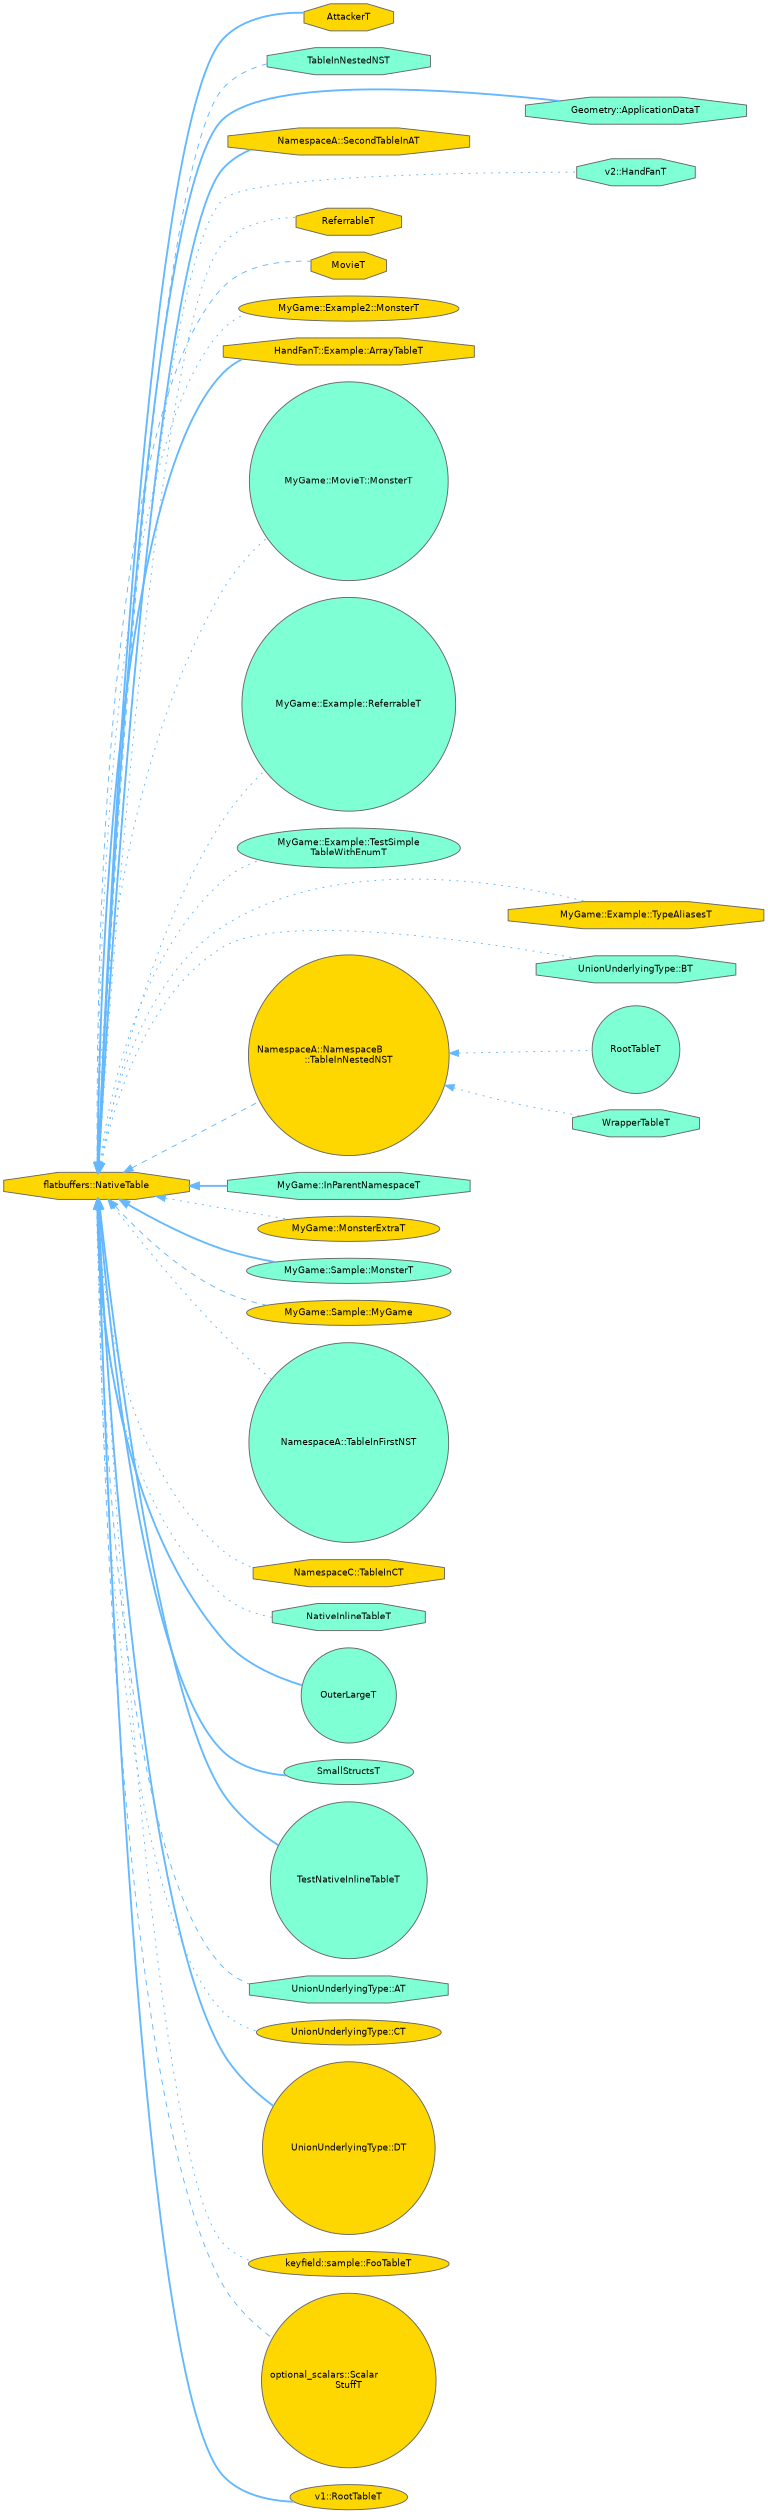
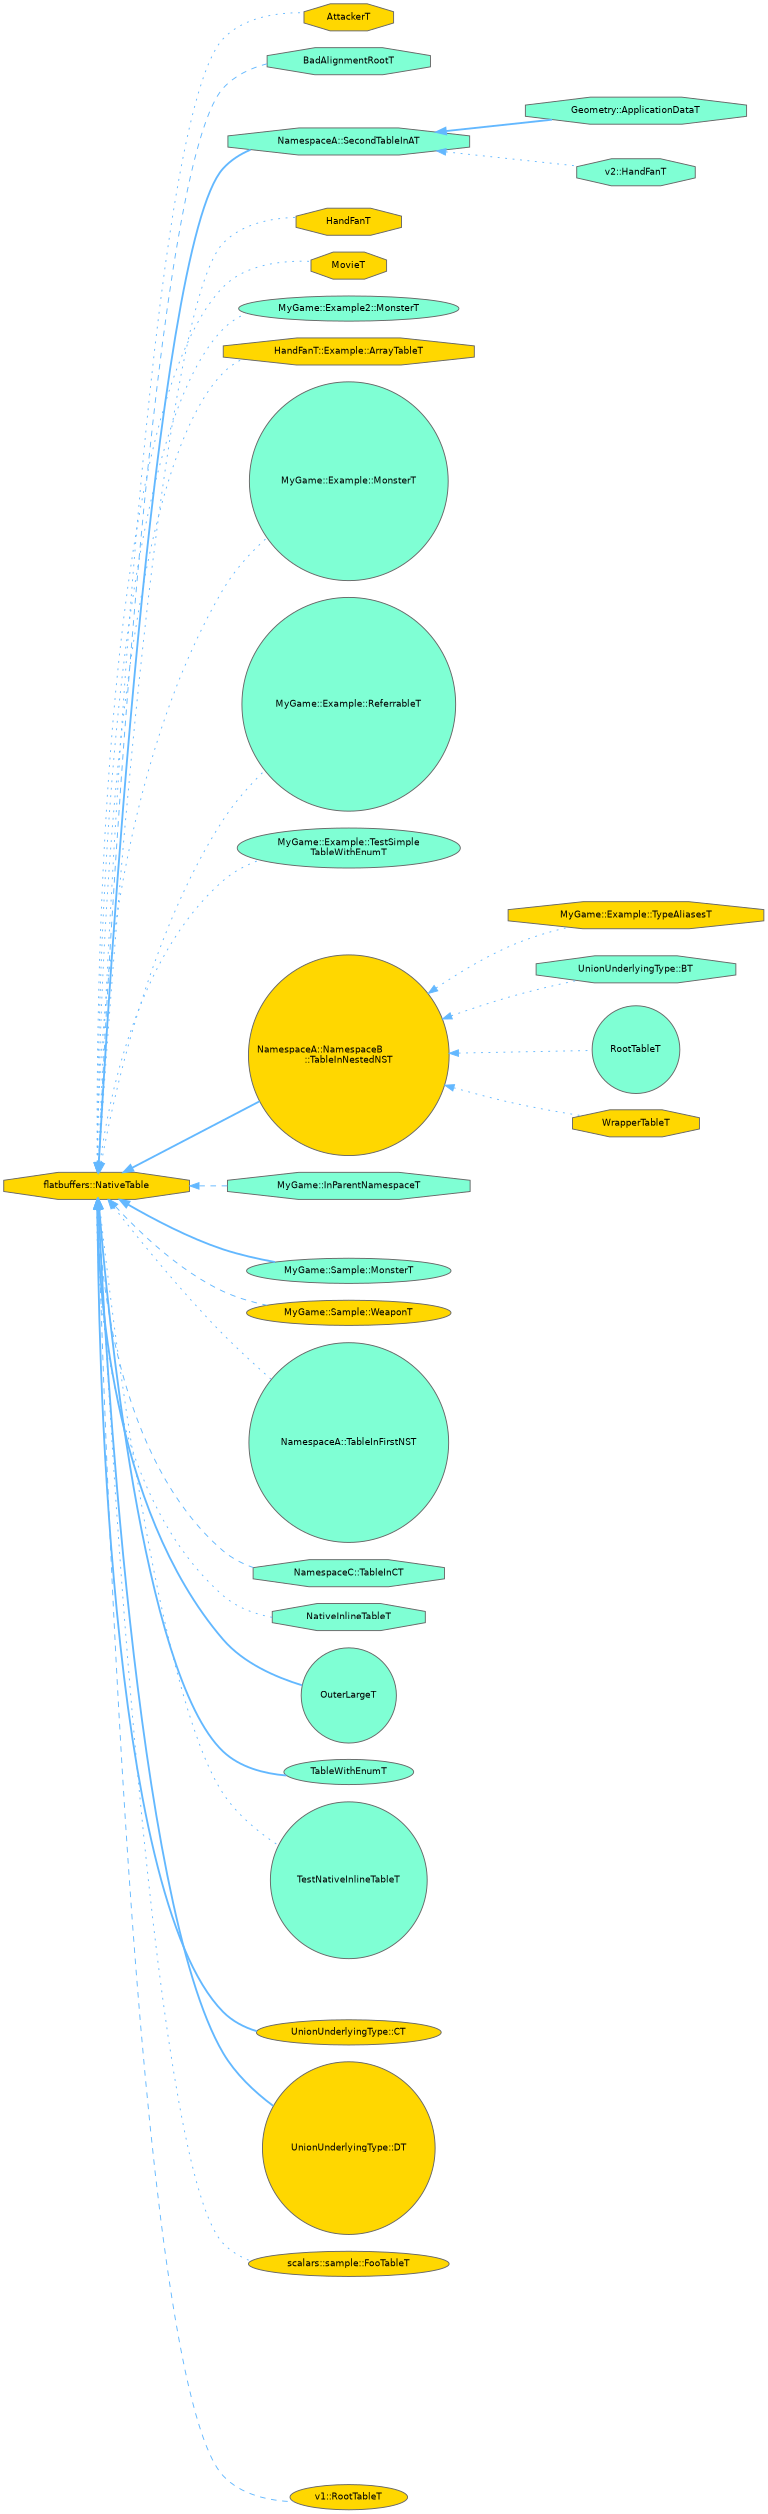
(349, 61) -> (349, 61)
(349, 141) -> (349, 141)
(205, 158) -> (499, 125)
(349, 222) -> (349, 222)
(205, 239) -> (512, 159)
(349, 309) -> (349, 309)
(149, 401) -> (146, 431)
(349, 481) -> (349, 481)
(119, 669) -> (119, 669)
(120, 747) -> (120, 747)
(268, 904) -> (499, 951)
(272, 934) -> (513, 996)
(636, 1123) -> (636, 1123)
(196, 1135) -> (196, 1135)
(213, 1186) -> (213, 1186)
(349, 1229) -> none
(349, 1313) -> (349, 1313)
(134, 1409) -> (134, 1409)
(149, 1543) -> (149, 1543)
(349, 1573) -> (349, 1573)
(349, 1772) -> (349, 1772)
(150, 1830) -> (150, 1830)
(133, 1920) -> (130, 1886)
(349, 1989) -> none
(349, 2264) -> (349, 2264)
(349, 2381) -> none
